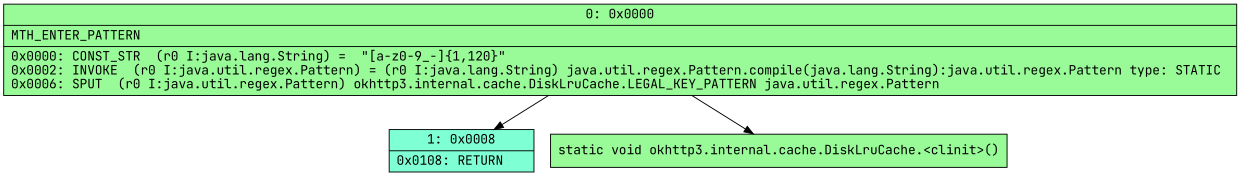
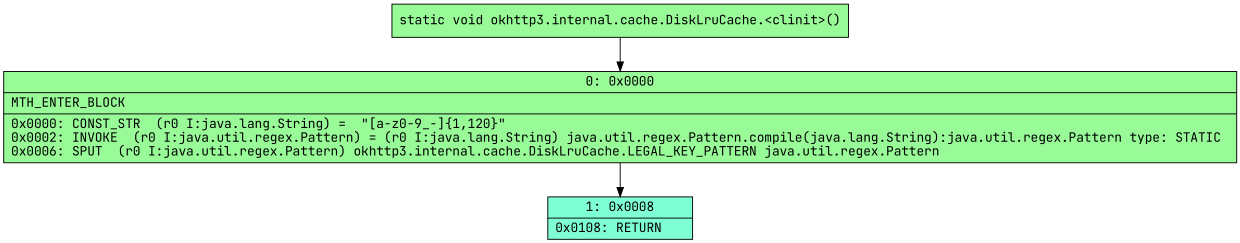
(76, 36) -> (68, 103)
(719, 112) -> (620, 50)
